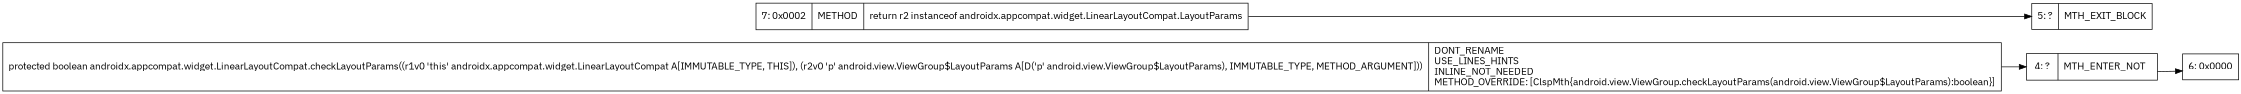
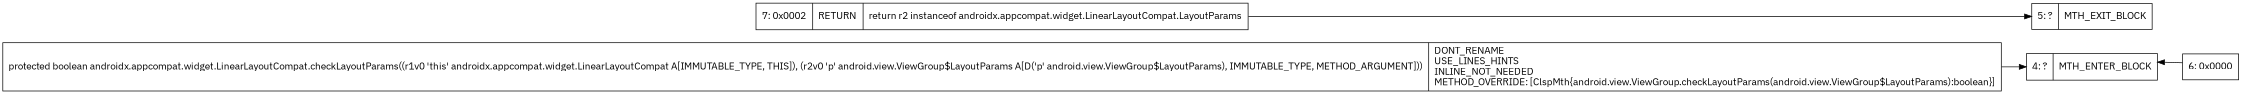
(838, 16) -> (838, 16)
(2105, 66) -> (2105, 66)
(2166, 71) -> (2174, 62)
